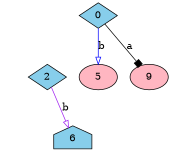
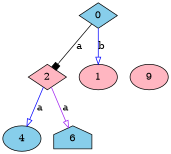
(120, 42) -> (75, 43)
(47, 77) -> (47, 77)
(98, 77) -> (98, 77)
(66, 108) -> (66, 108)
none -> (22, 139)
